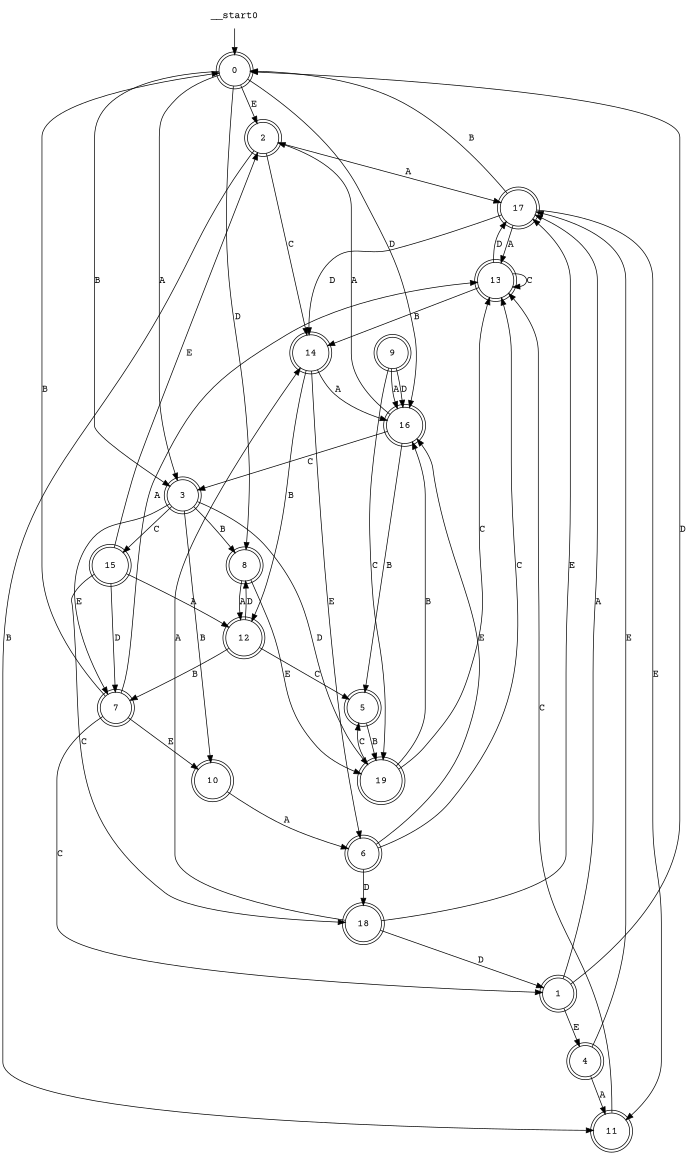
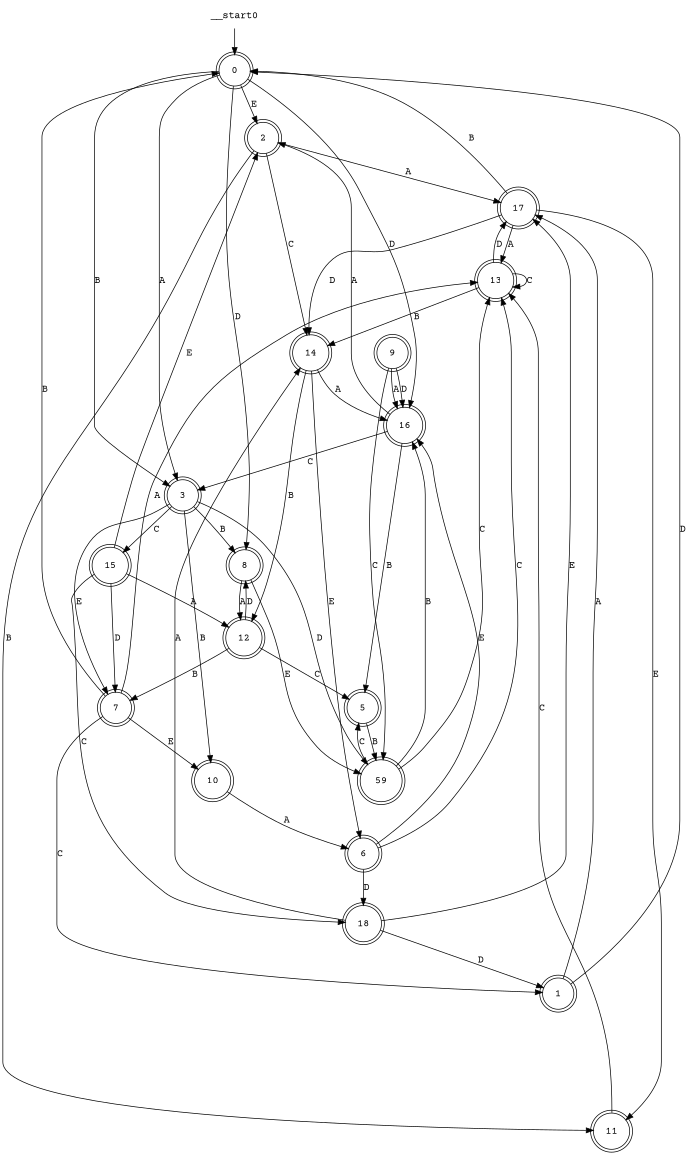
(381, 781) -> (381, 781)
(585, 1061) -> none
